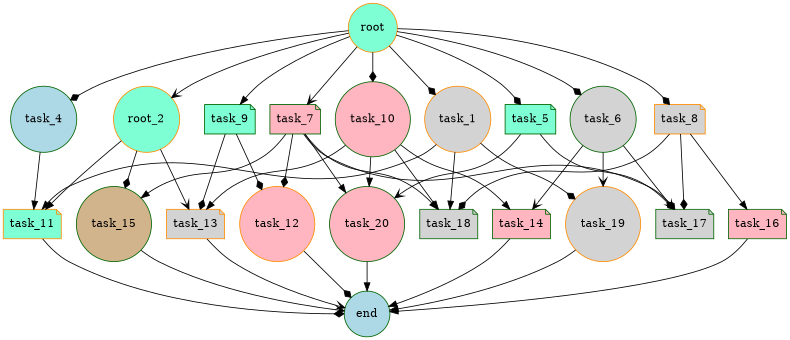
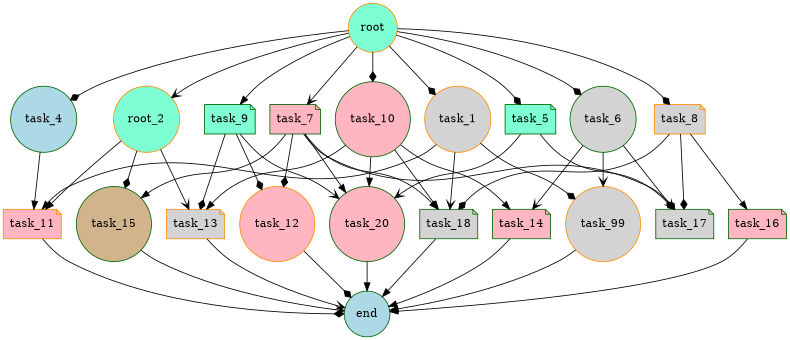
none -> (275, 165)
(452, 184) -> (452, 184)
(32, 224) -> (32, 224)
(603, 224) -> (603, 224)
none -> (412, 265)
